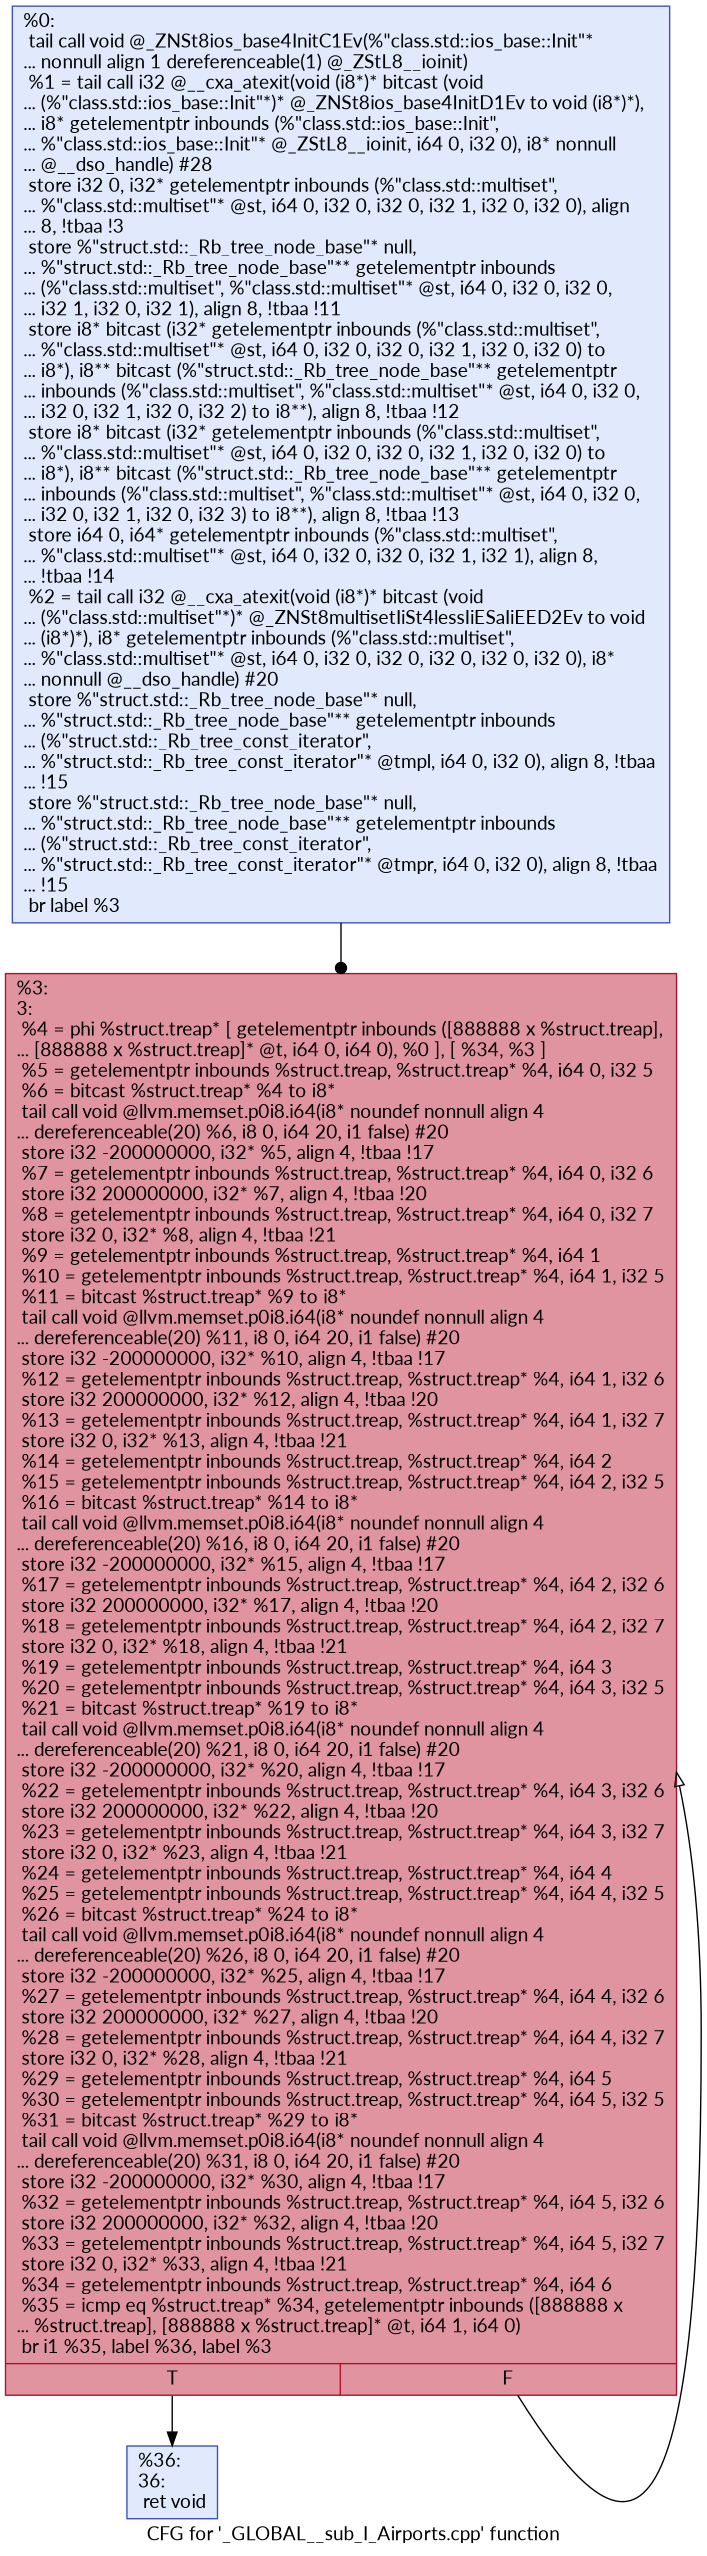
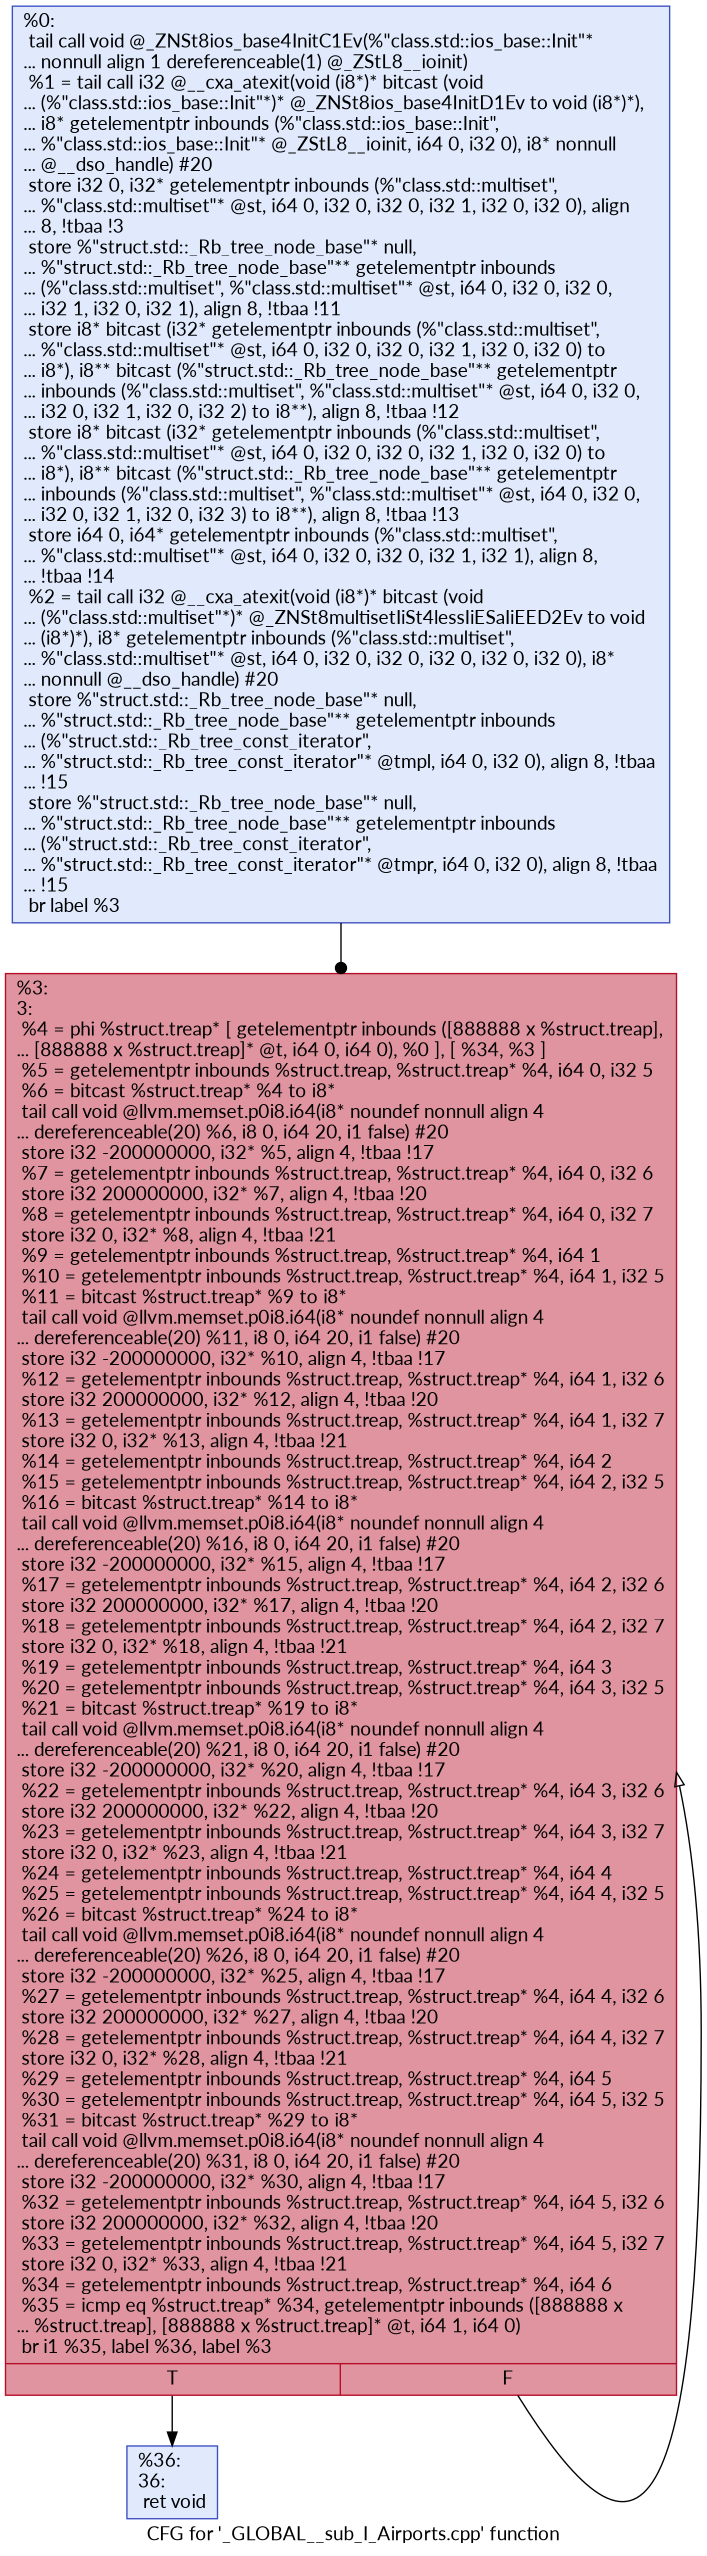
(119, 165) -> (119, 165)
